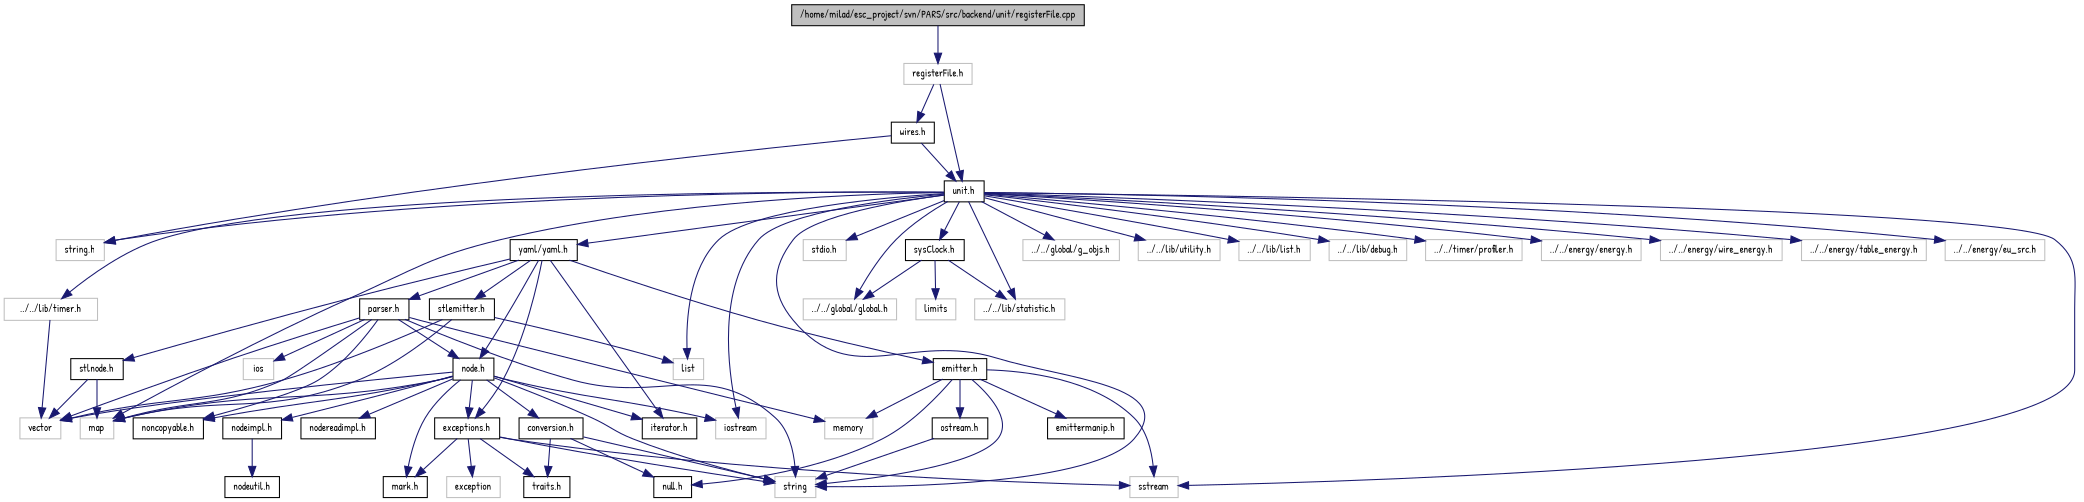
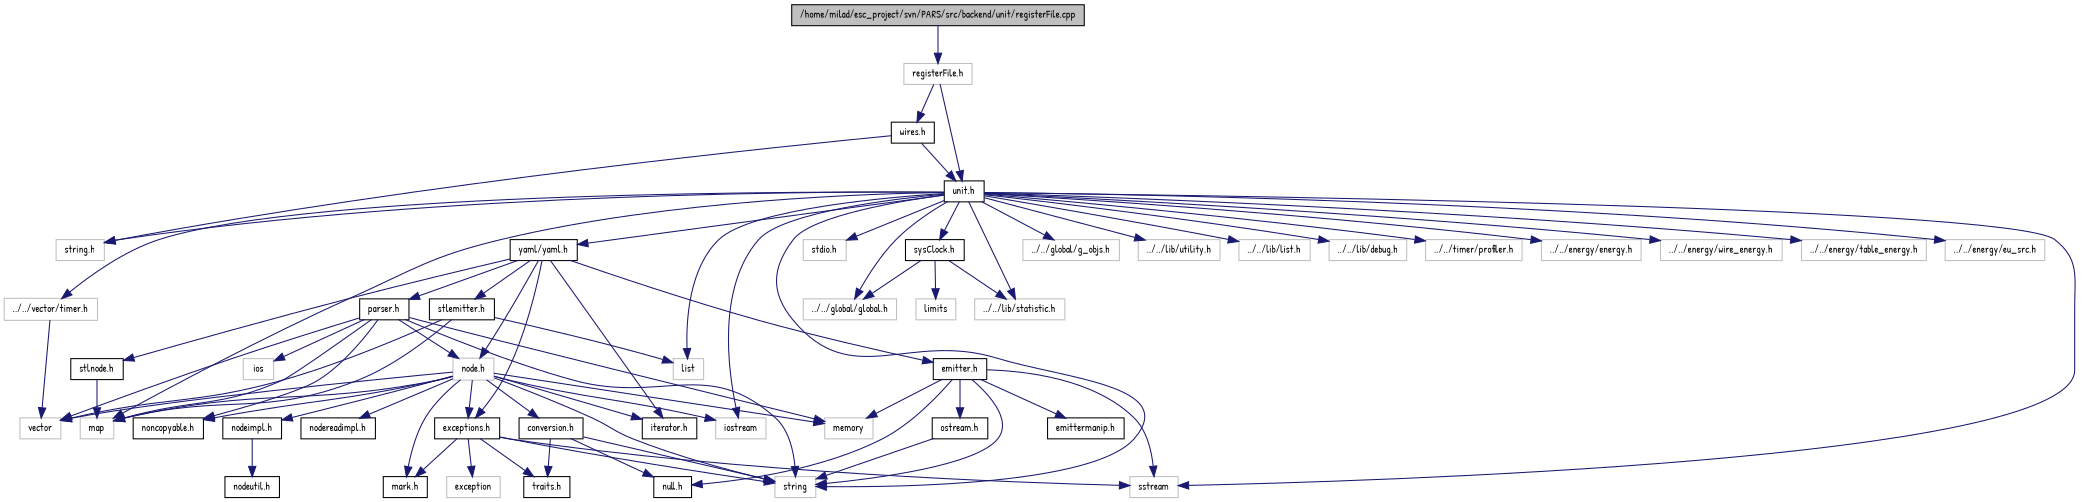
(51, 309) -> (51, 309)
(473, 369) -> (473, 369)
(73, 395) -> none
none -> (662, 399)
